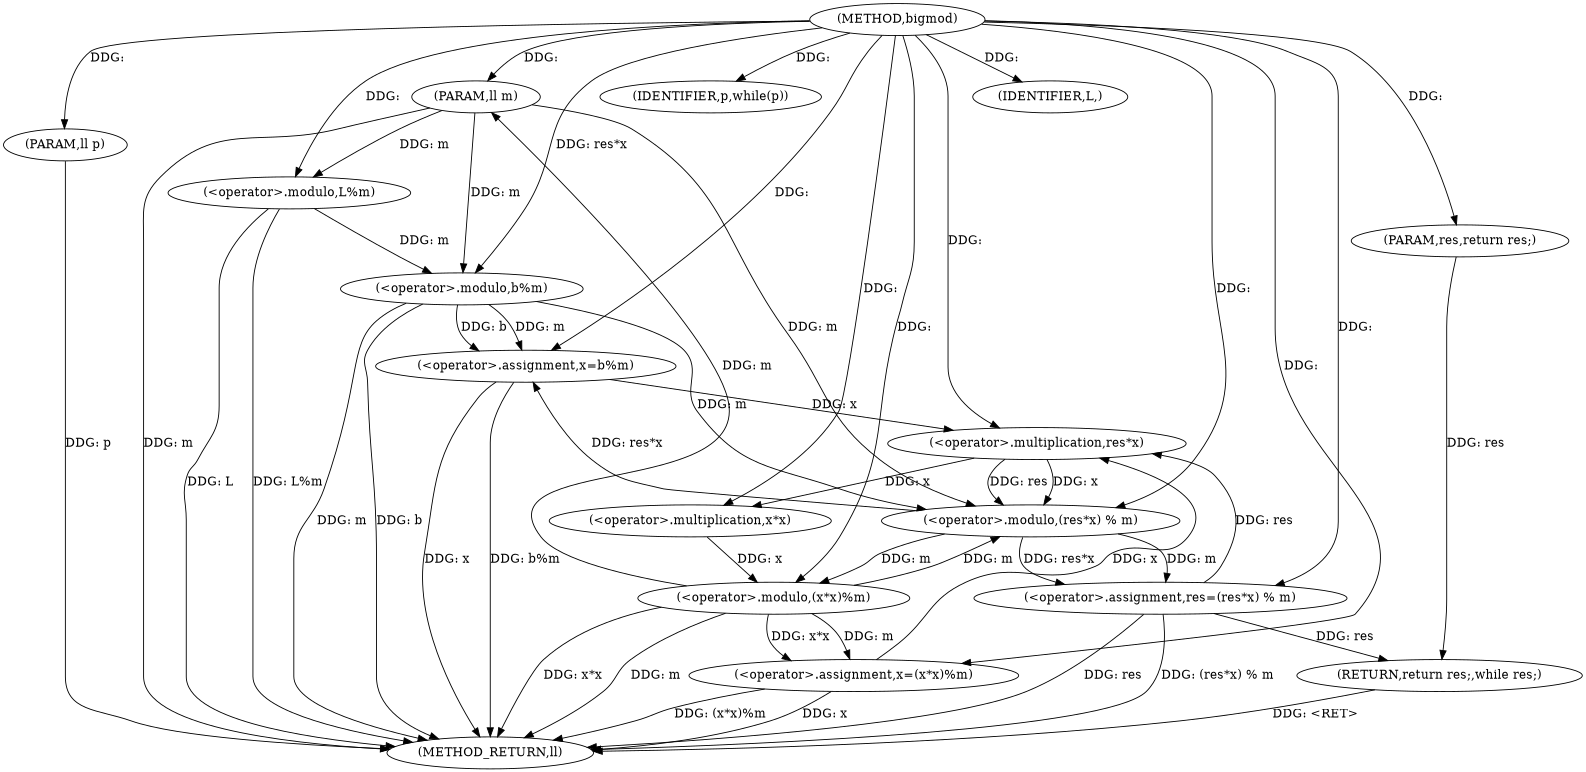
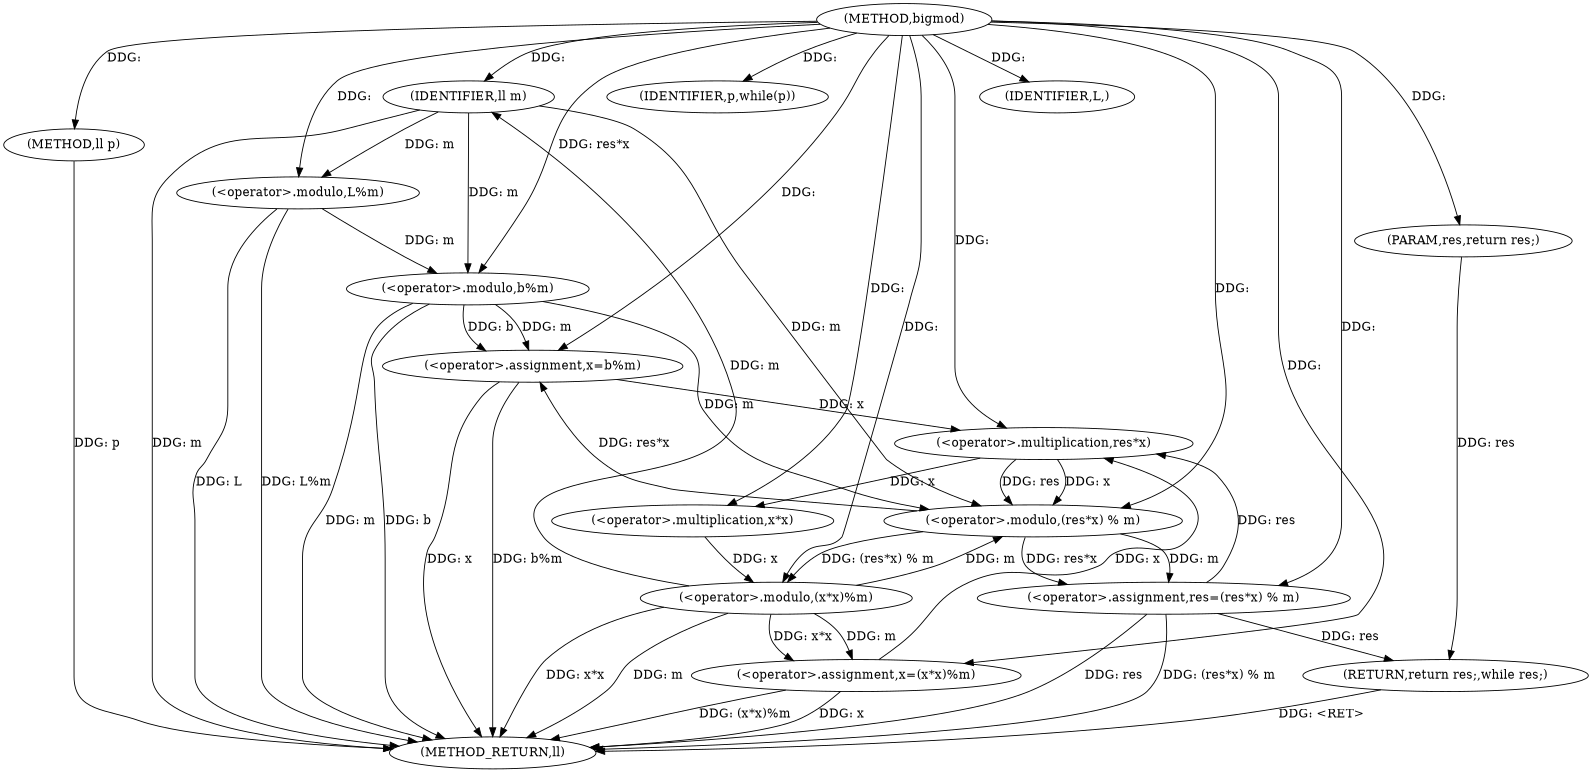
(476, 97) -> (469, 97)
(65, 145) -> (74, 145)
(907, 560) -> (878, 560)
